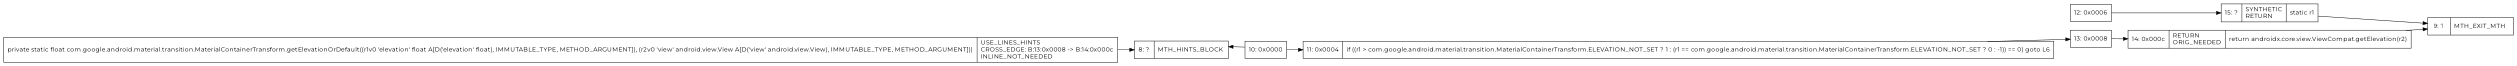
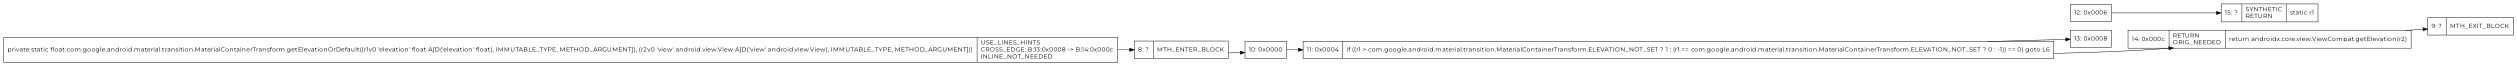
(2370, 20) -> none
(2480, 26) -> (2480, 26)
(2117, 39) -> (2111, 52)
(1239, 47) -> (1234, 53)
(1191, 50) -> (1191, 50)
